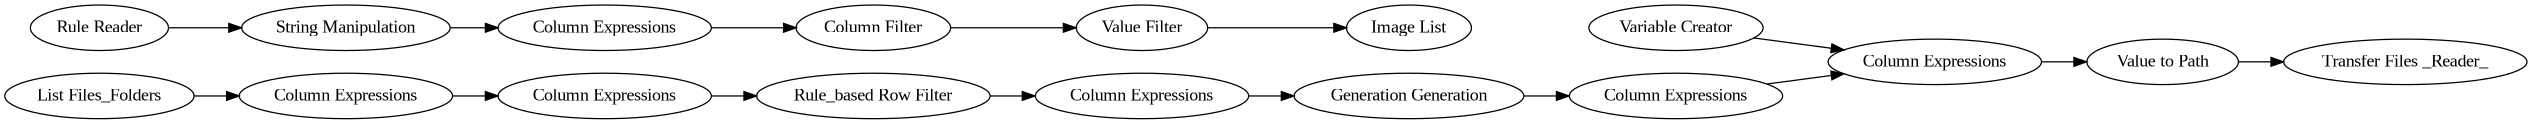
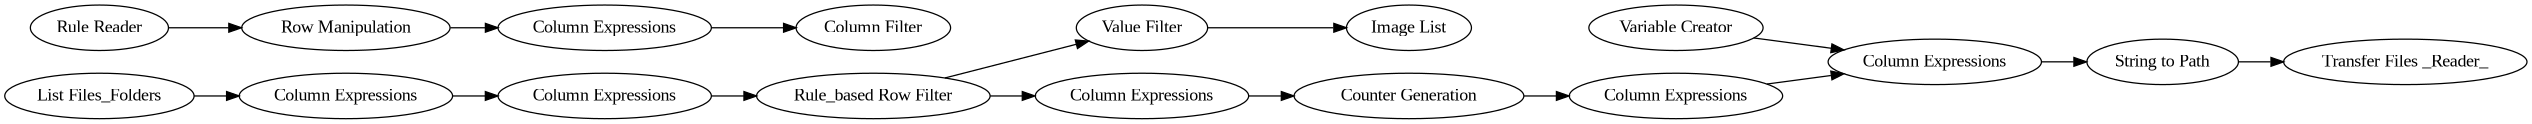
(346, 28) -> (346, 28)
(1007, 28) -> (1011, 61)
(2163, 62) -> (2163, 62)
(1409, 96) -> (1409, 96)
